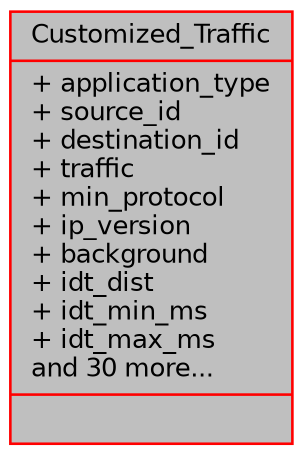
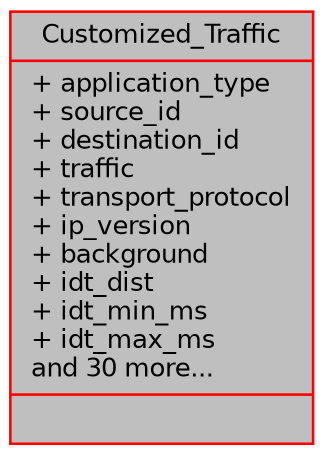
(129, 198) -> (162, 198)
